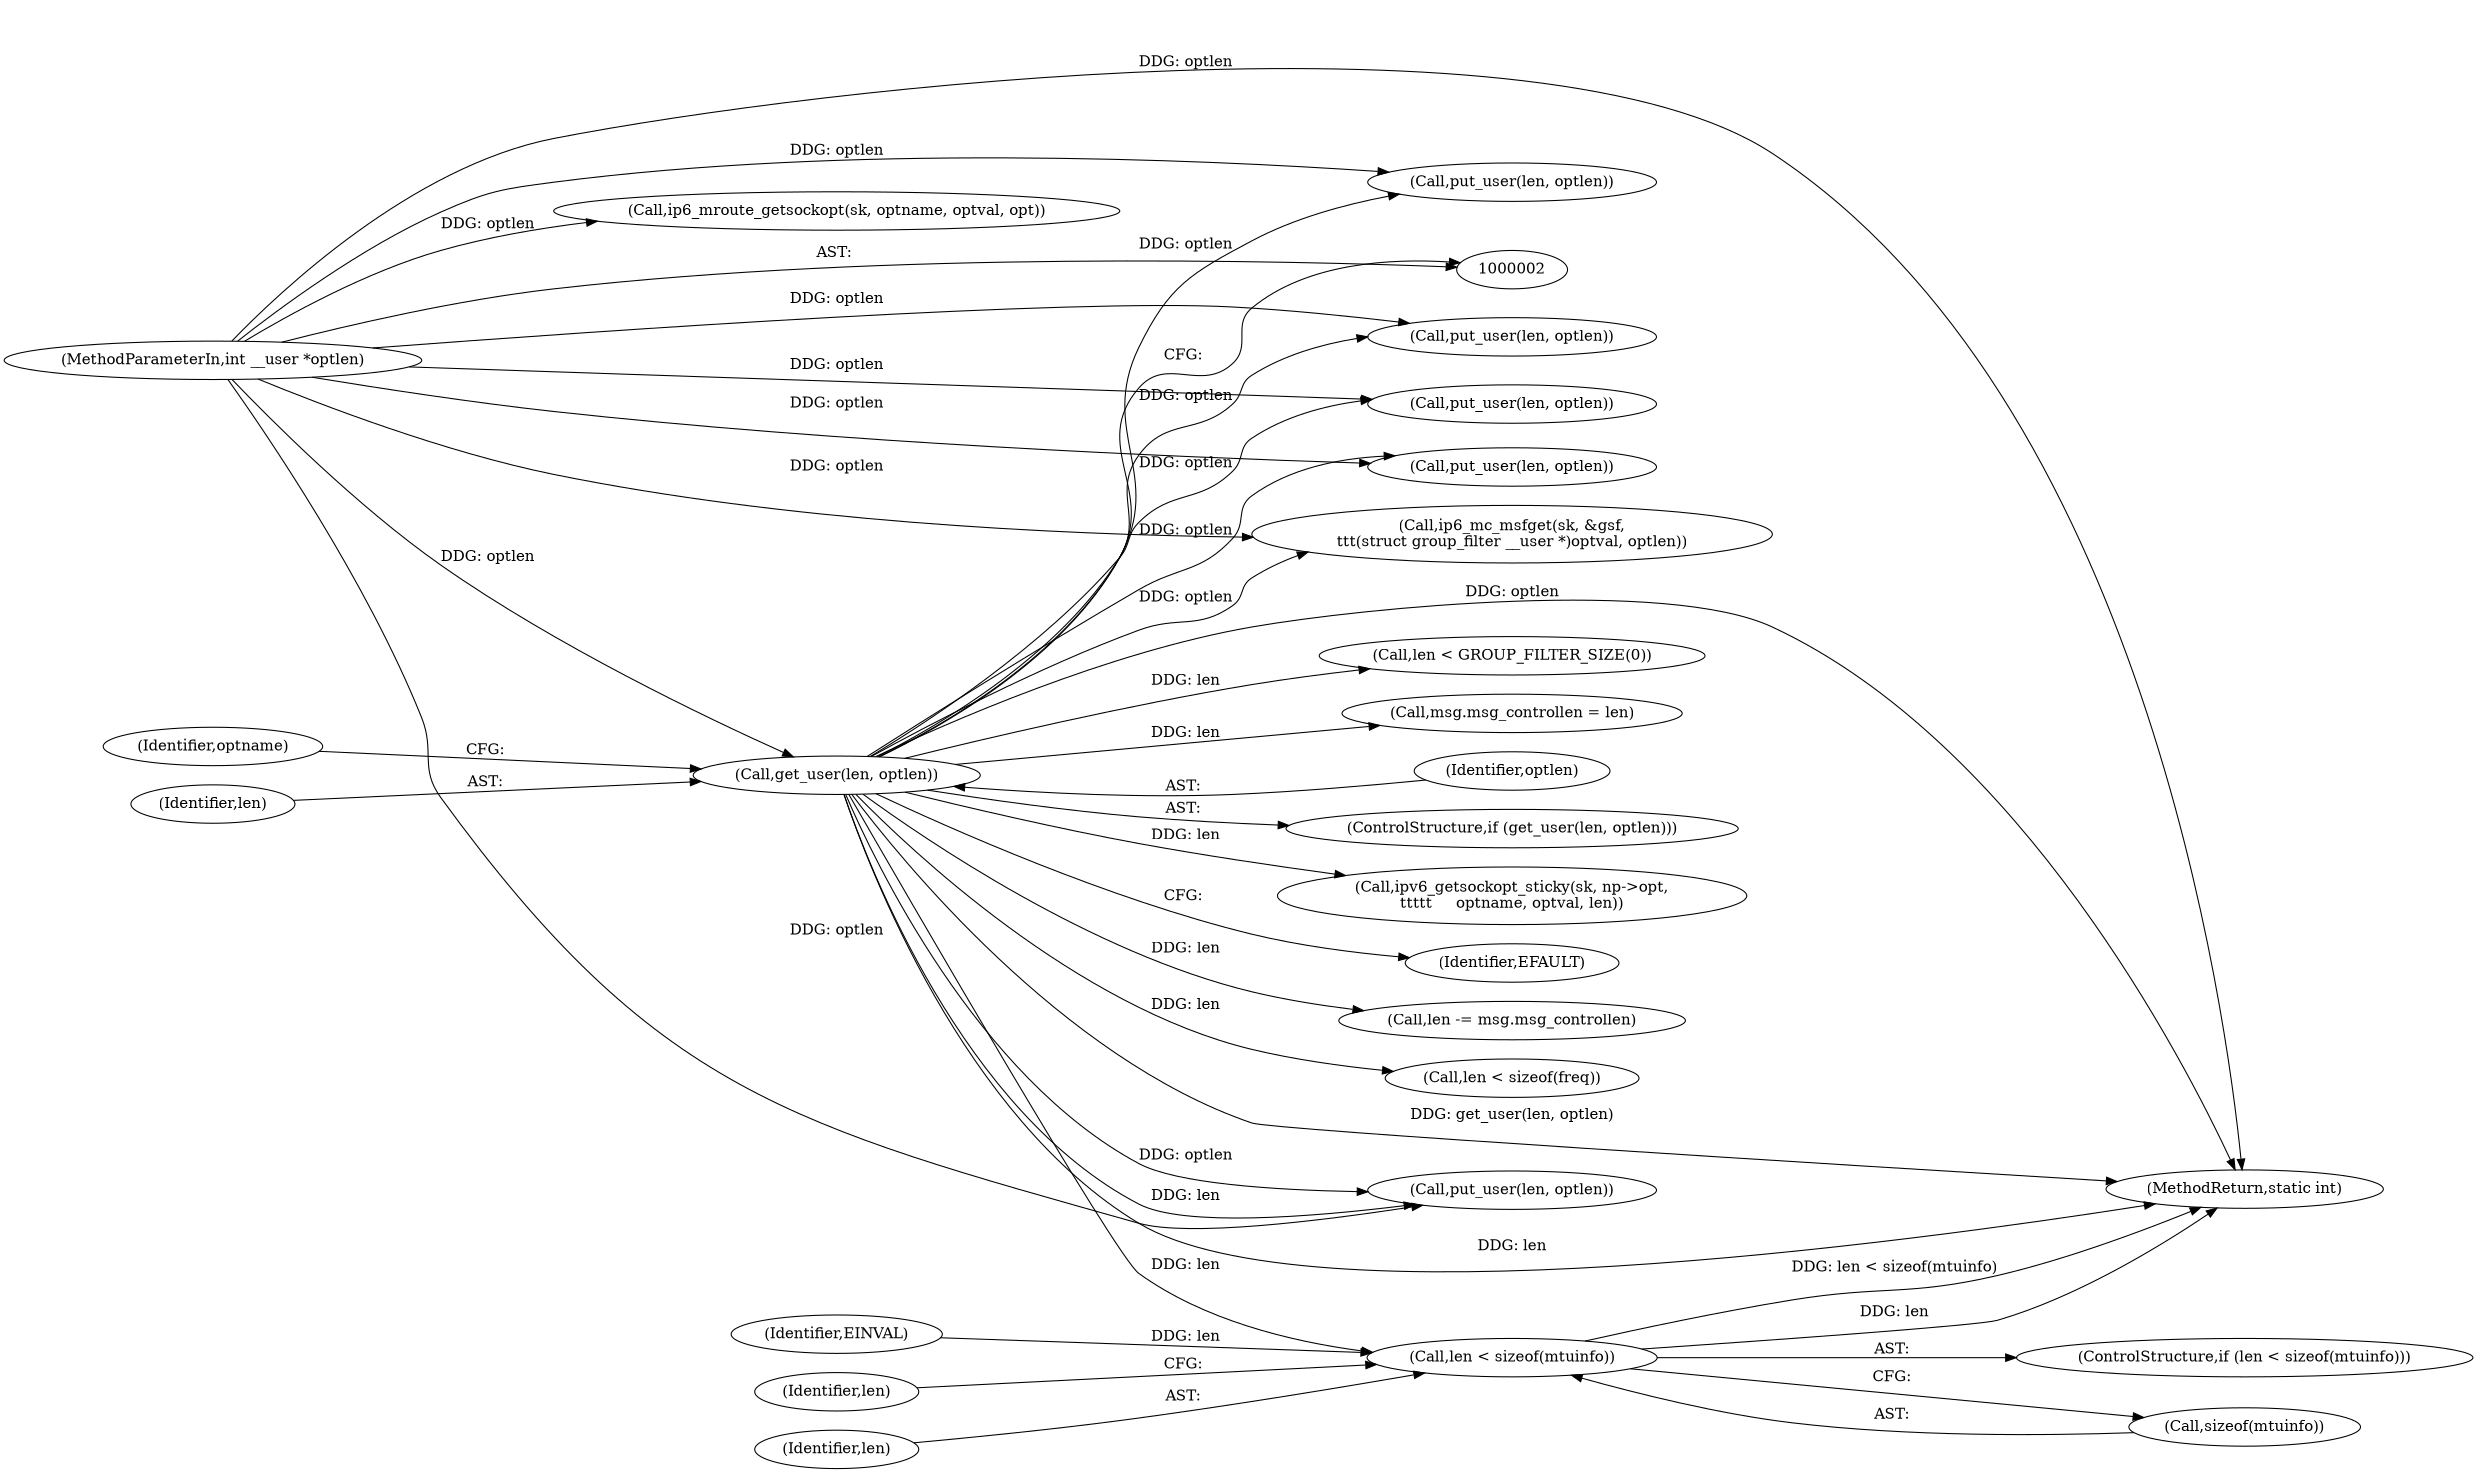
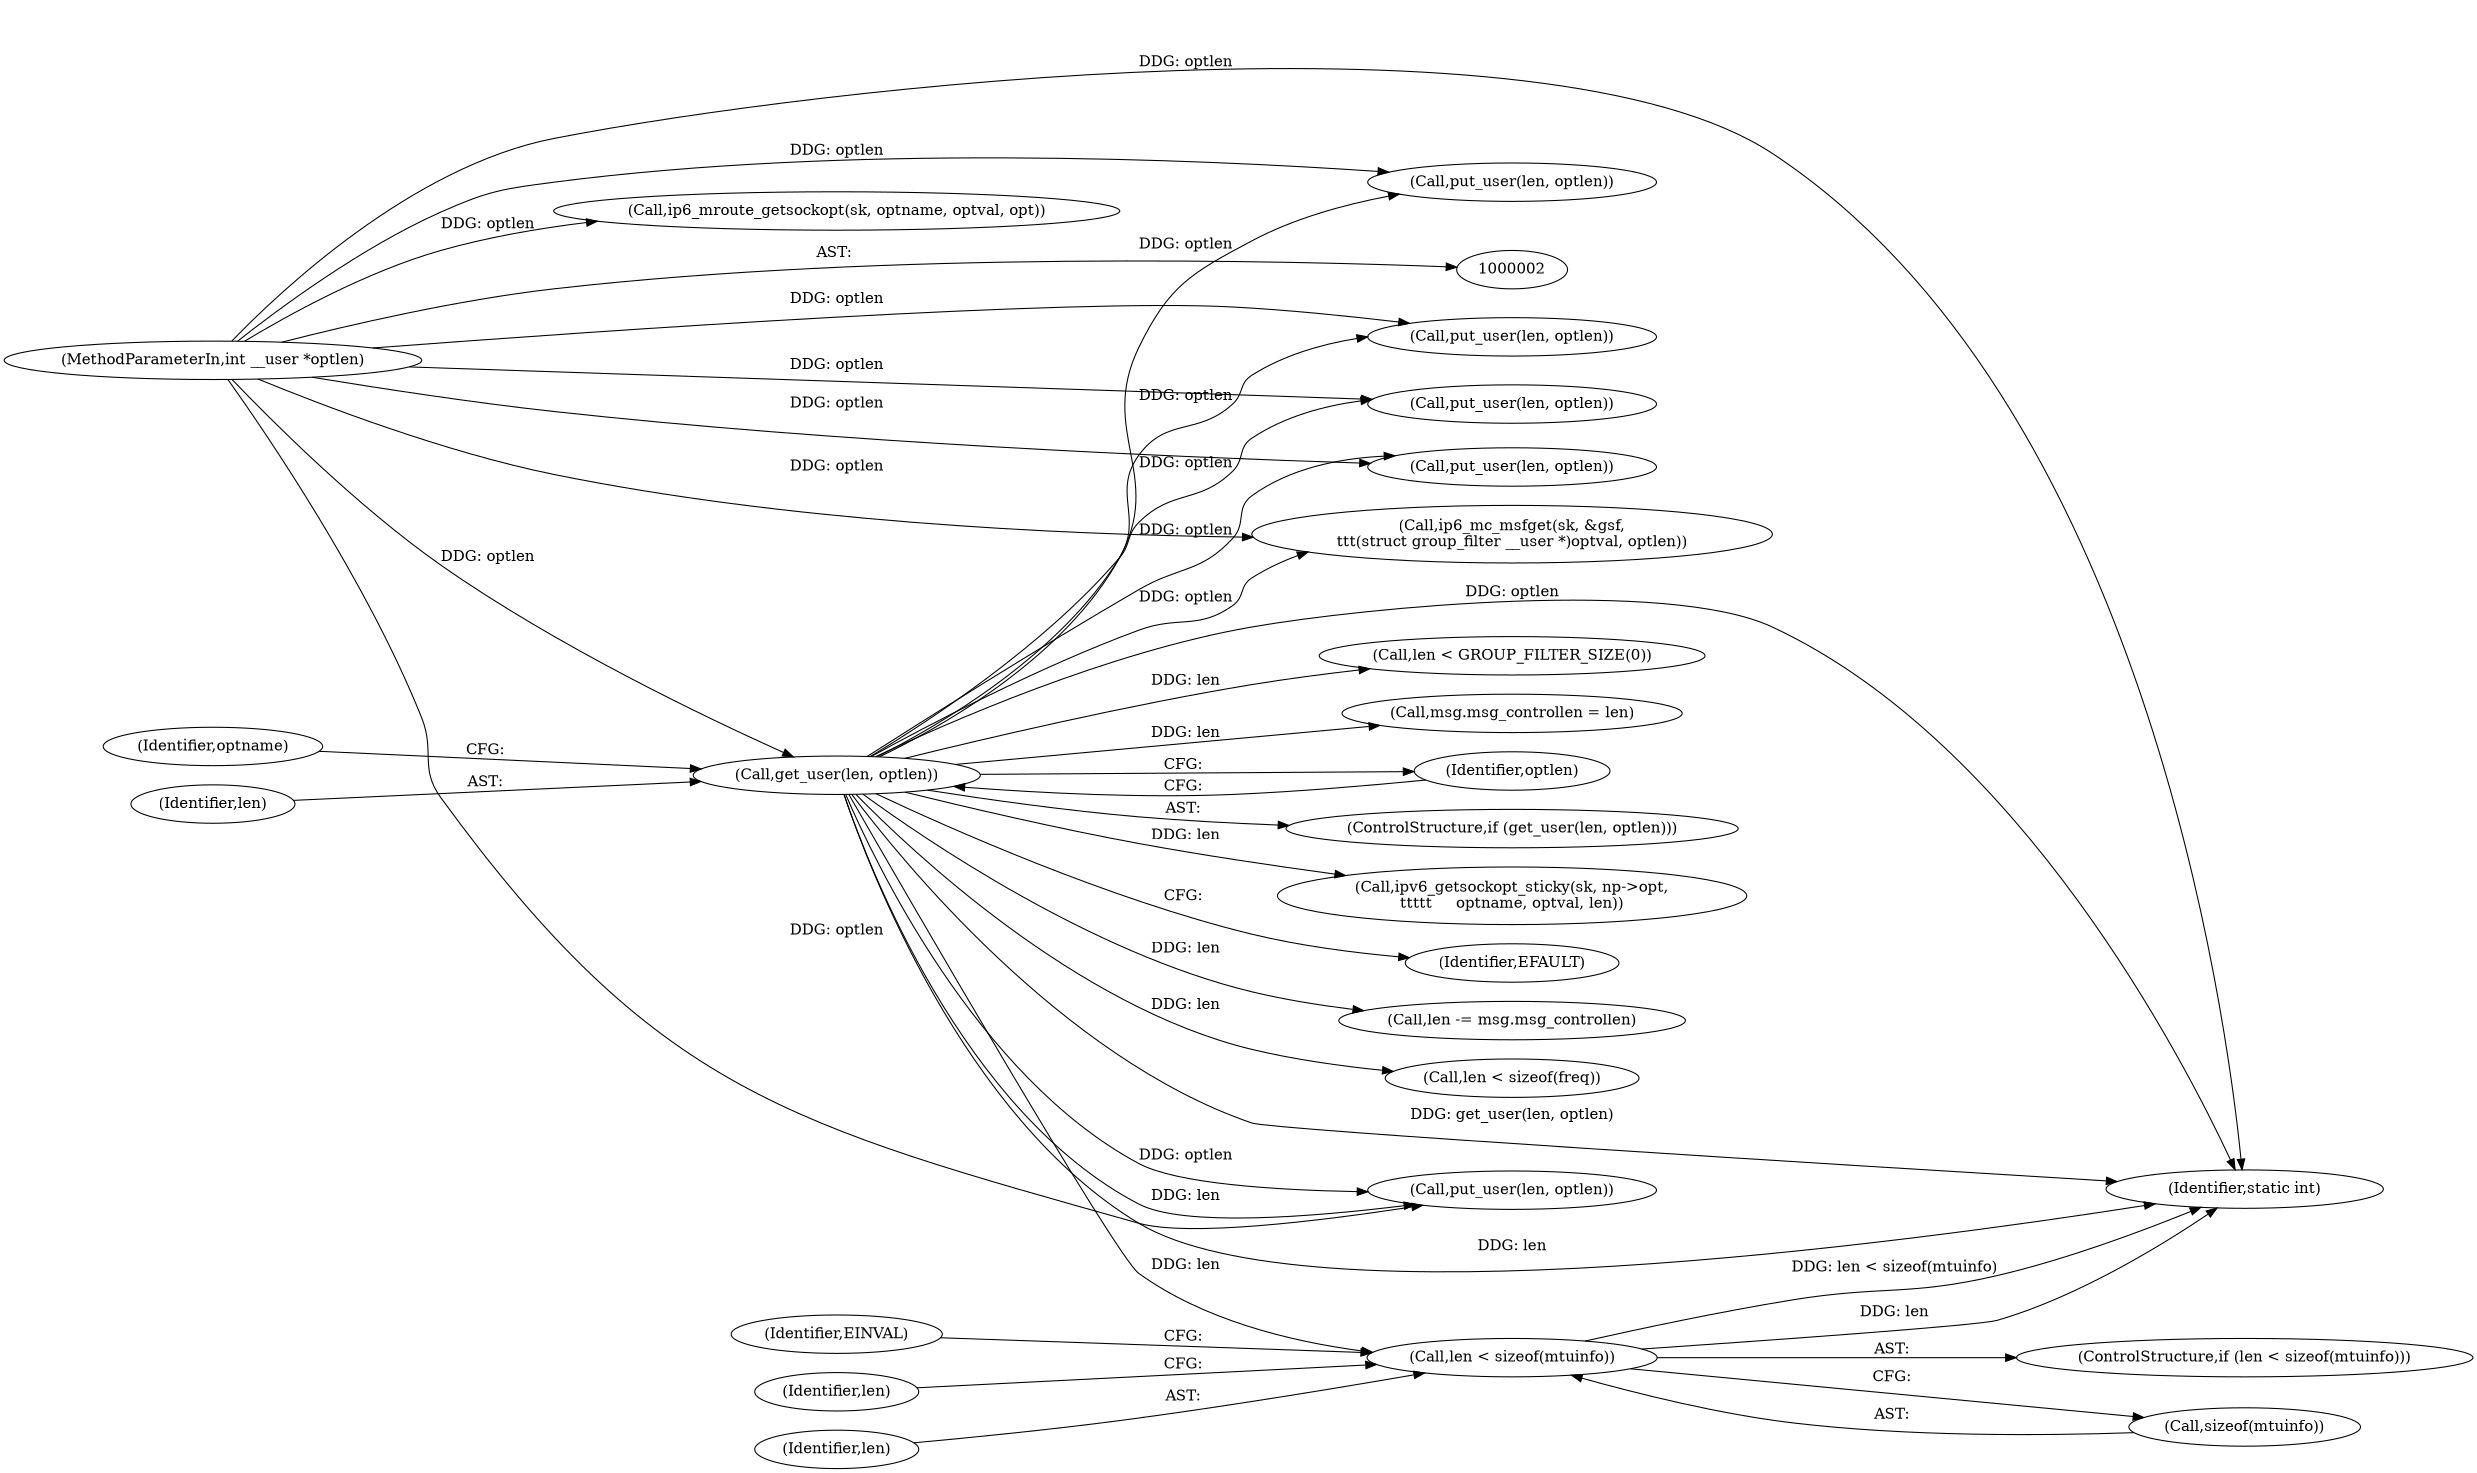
(1121, 446) -> (1192, 773)
(1186, 786) -> (1186, 786)
(2245, 1189) -> (2245, 1189)
(1186, 1337) -> (1186, 1337)
